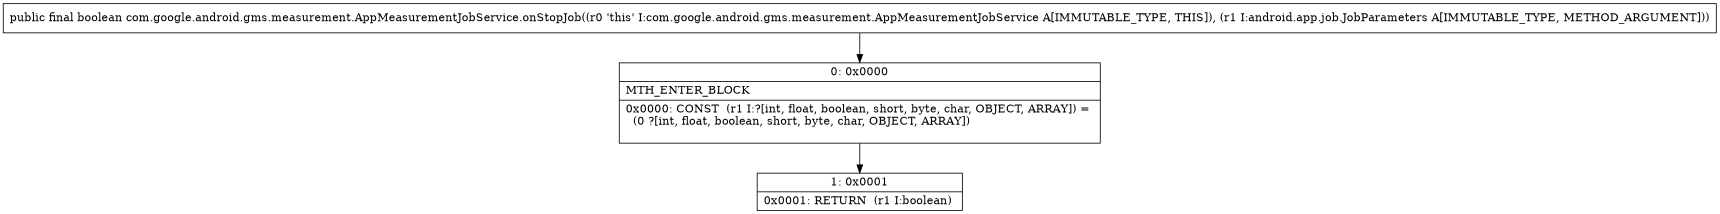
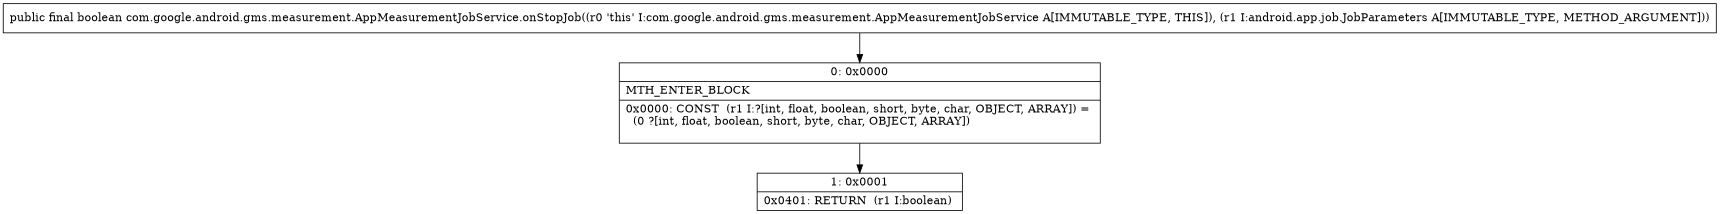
(860, 201) -> (860, 201)
